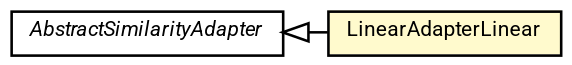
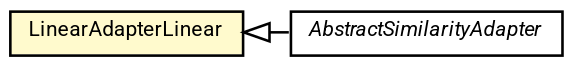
(318, 32) -> (279, 32)
